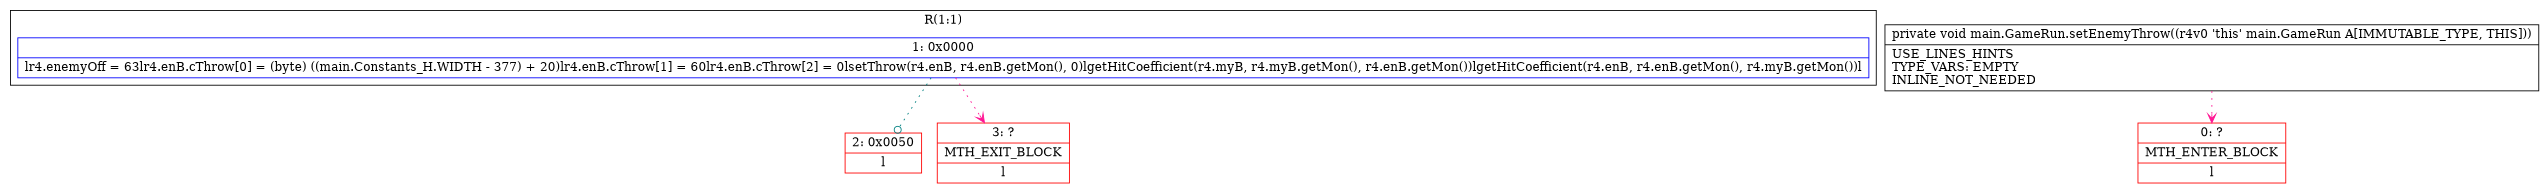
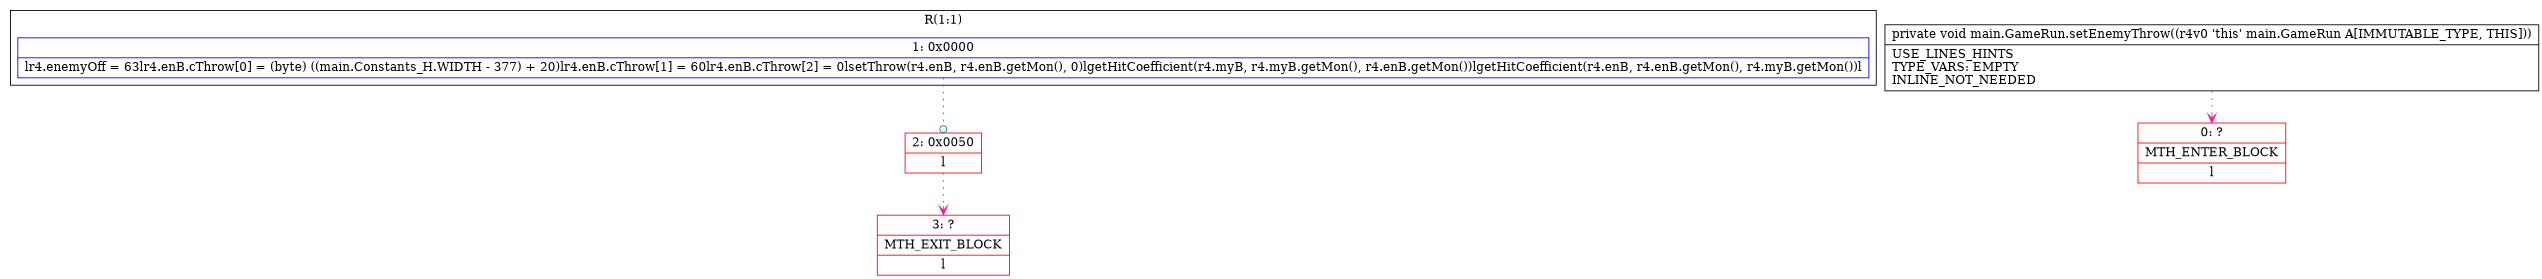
(968, 97) -> (943, 189)
